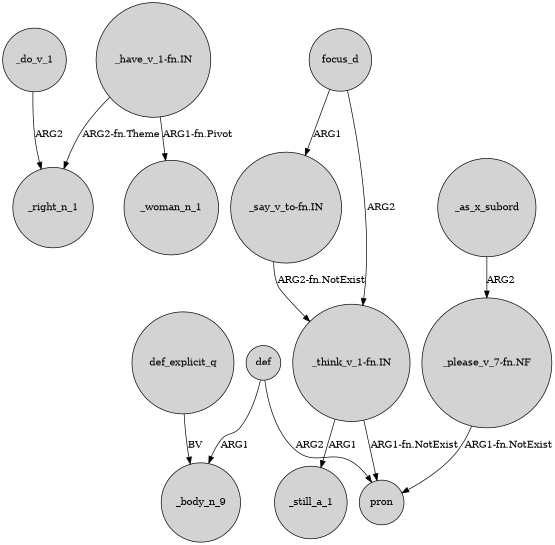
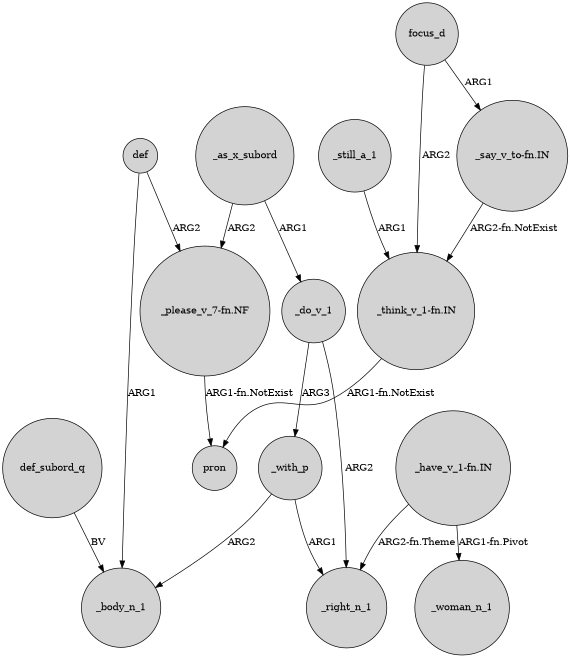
none -> (281, 238)
(183, 363) -> (52, 468)
(329, 440) -> (374, 222)
(297, 451) -> (162, 208)
none -> (290, 468)
(201, 502) -> (121, 608)
